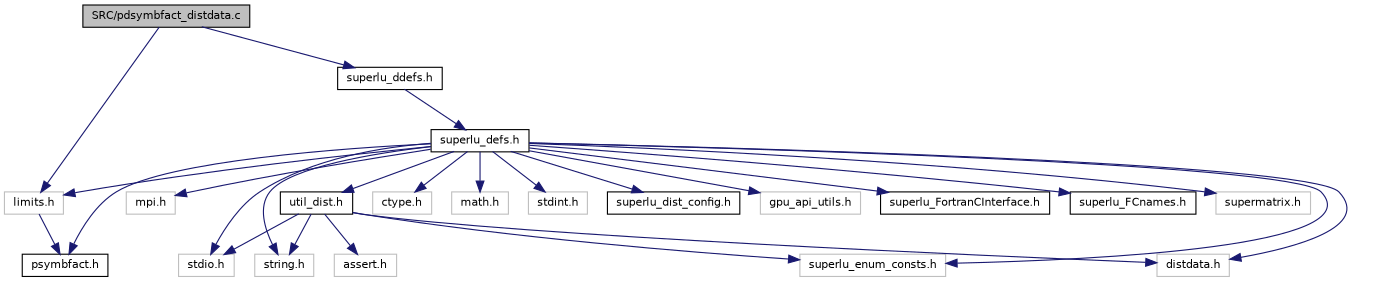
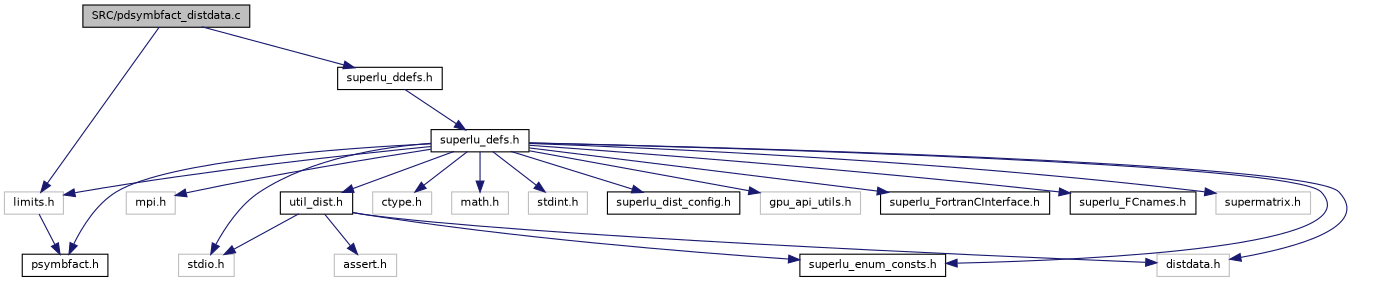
(284, 265) -> none
(873, 265) -> (873, 265)
